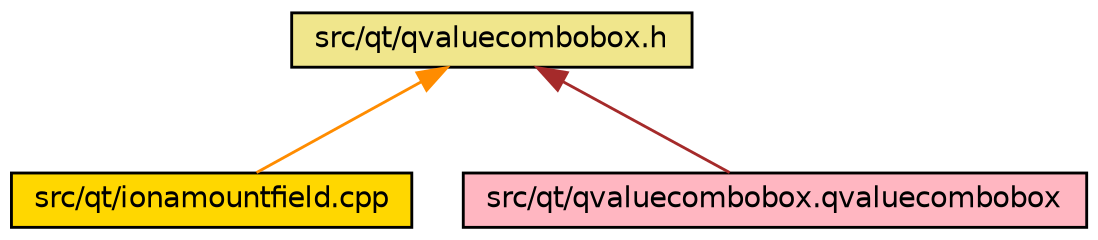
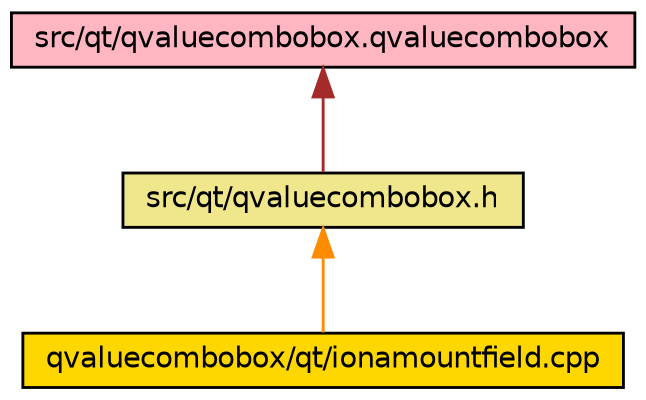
(646, 127) -> (323, 135)
(212, 200) -> (323, 360)
